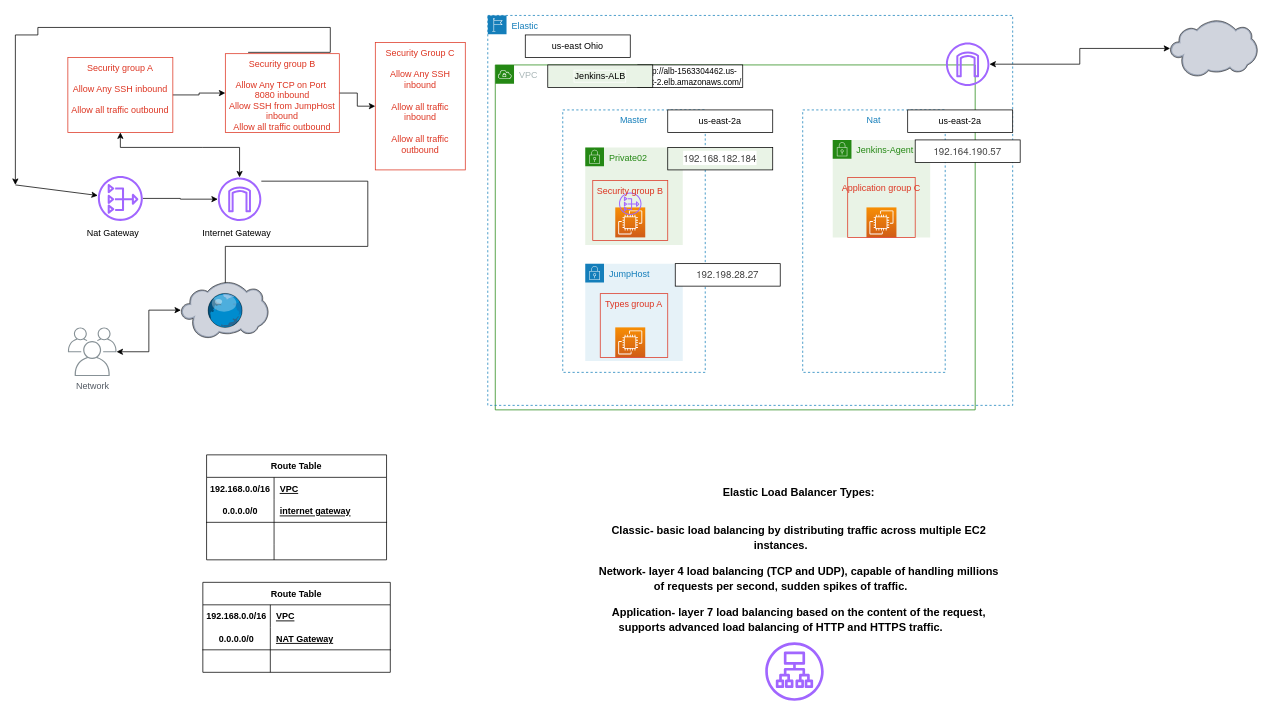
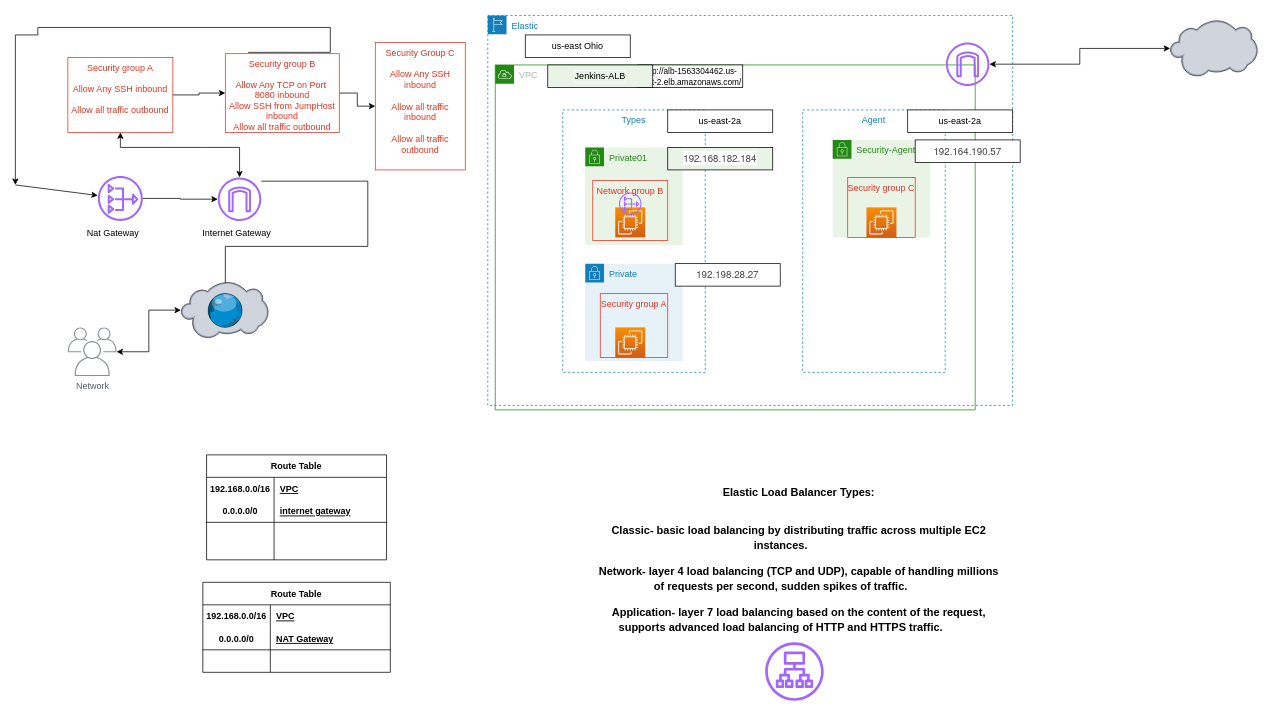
(634, 120) -> (634, 120)
(874, 120) -> (874, 120)
(888, 151) -> (891, 151)
(631, 158) -> (631, 158)
(881, 188) -> (881, 188)
(630, 191) -> (630, 191)
(630, 274) -> (626, 274)
(634, 304) -> (634, 304)
